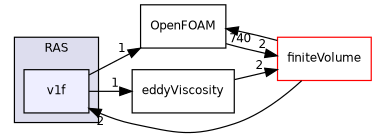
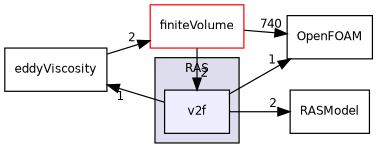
(246, 49) -> none
(56, 91) -> (197, 112)
none -> (330, 112)
